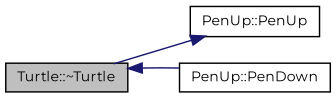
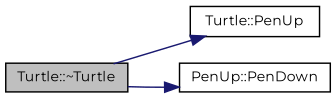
(255, 22) -> (255, 22)
(161, 68) -> (146, 87)
